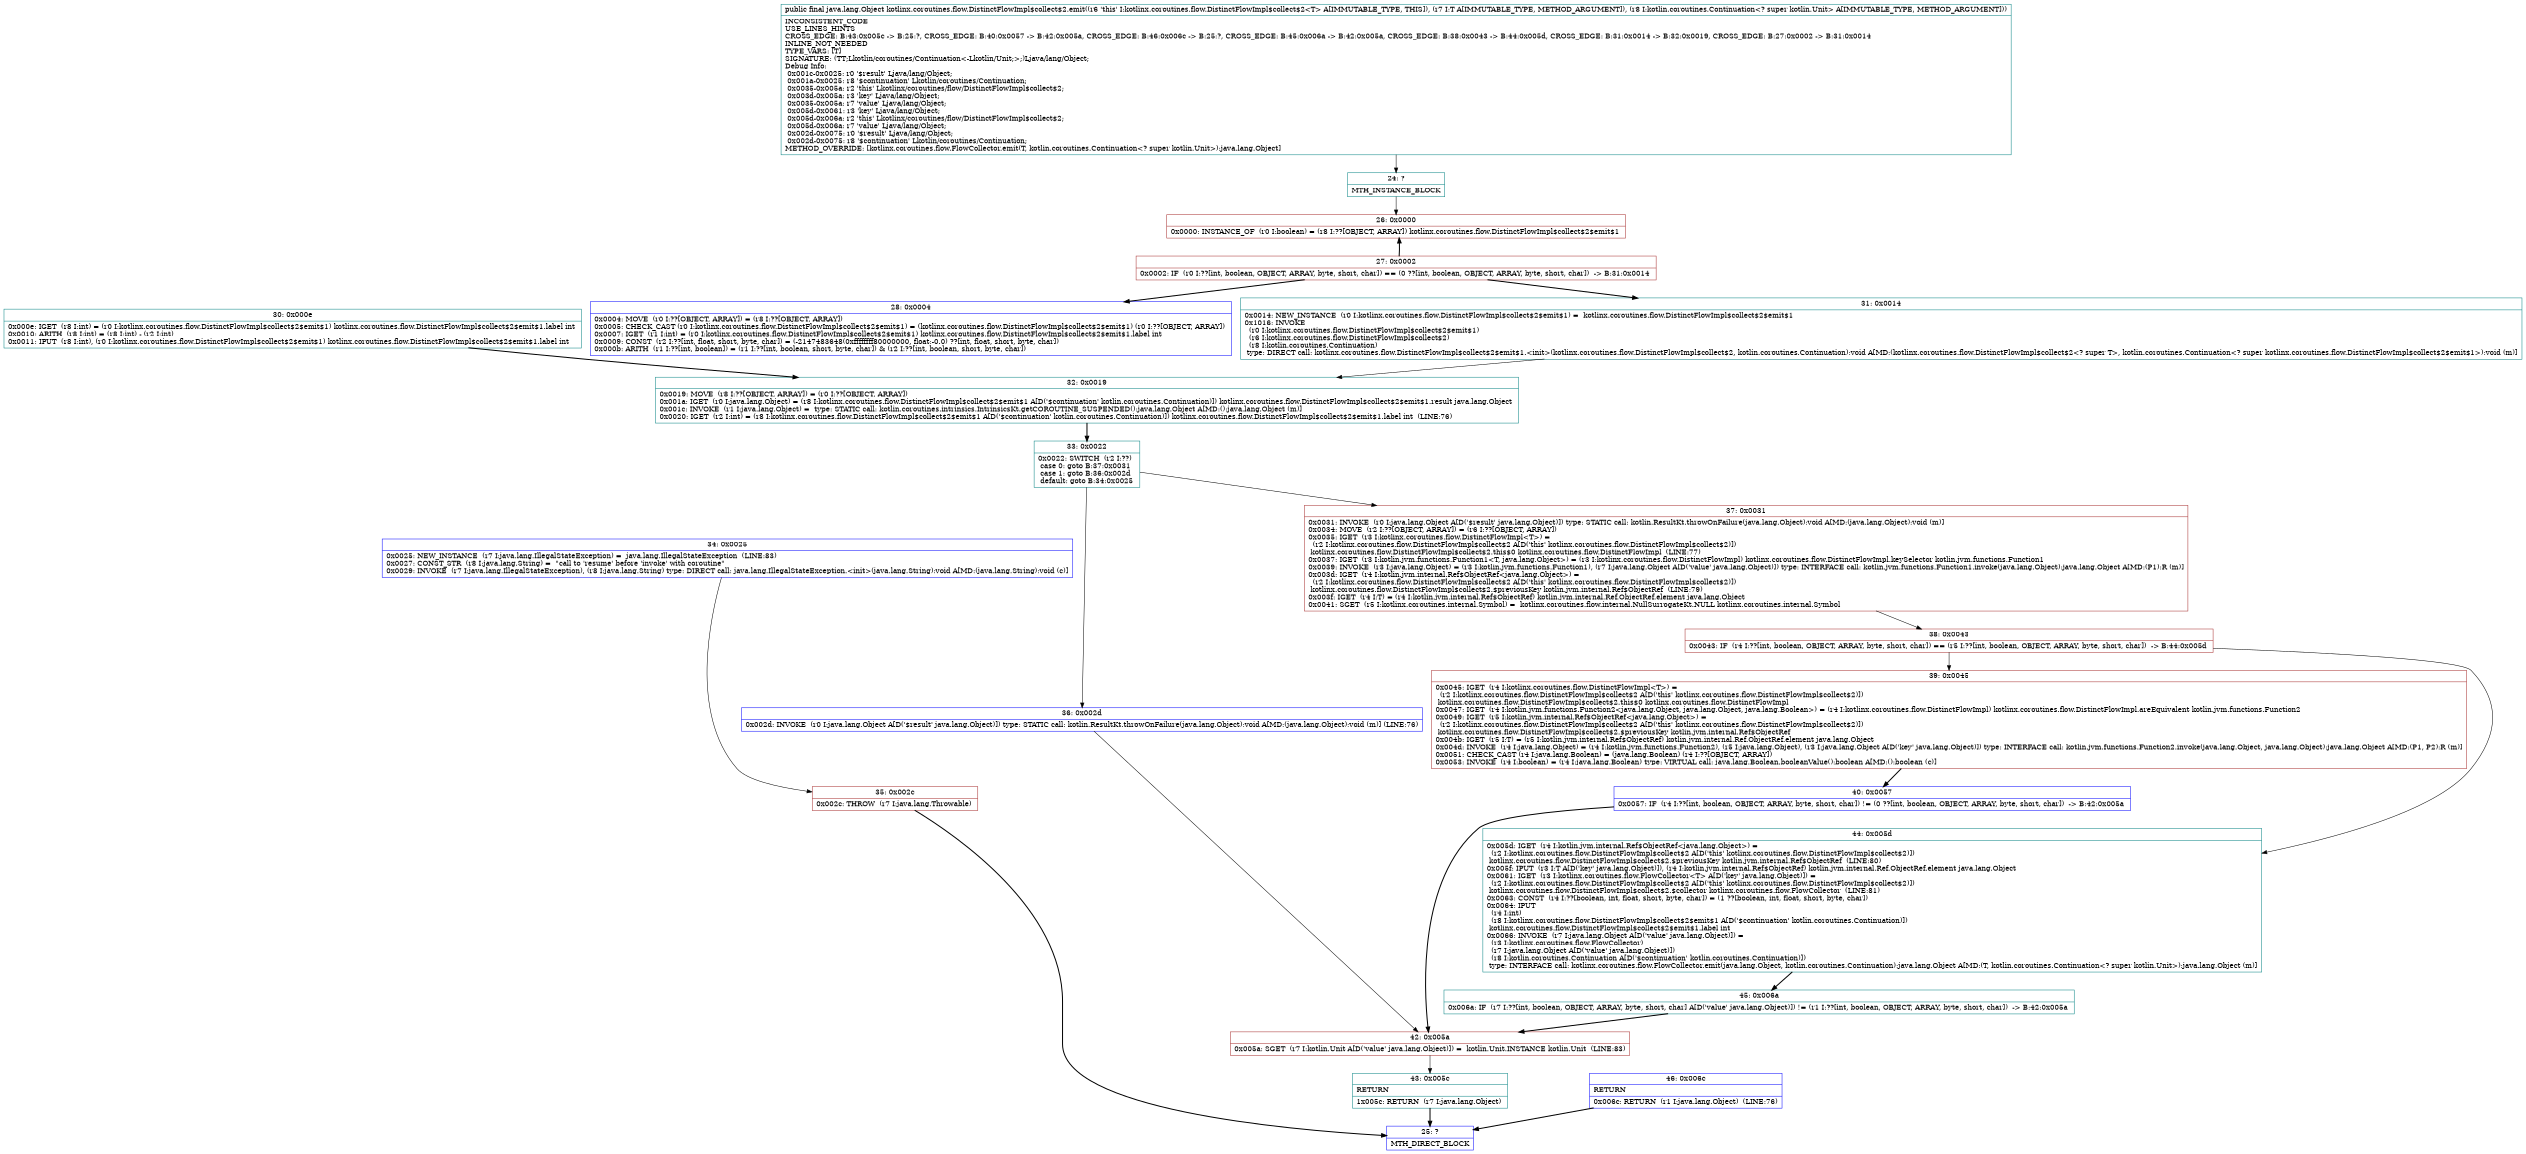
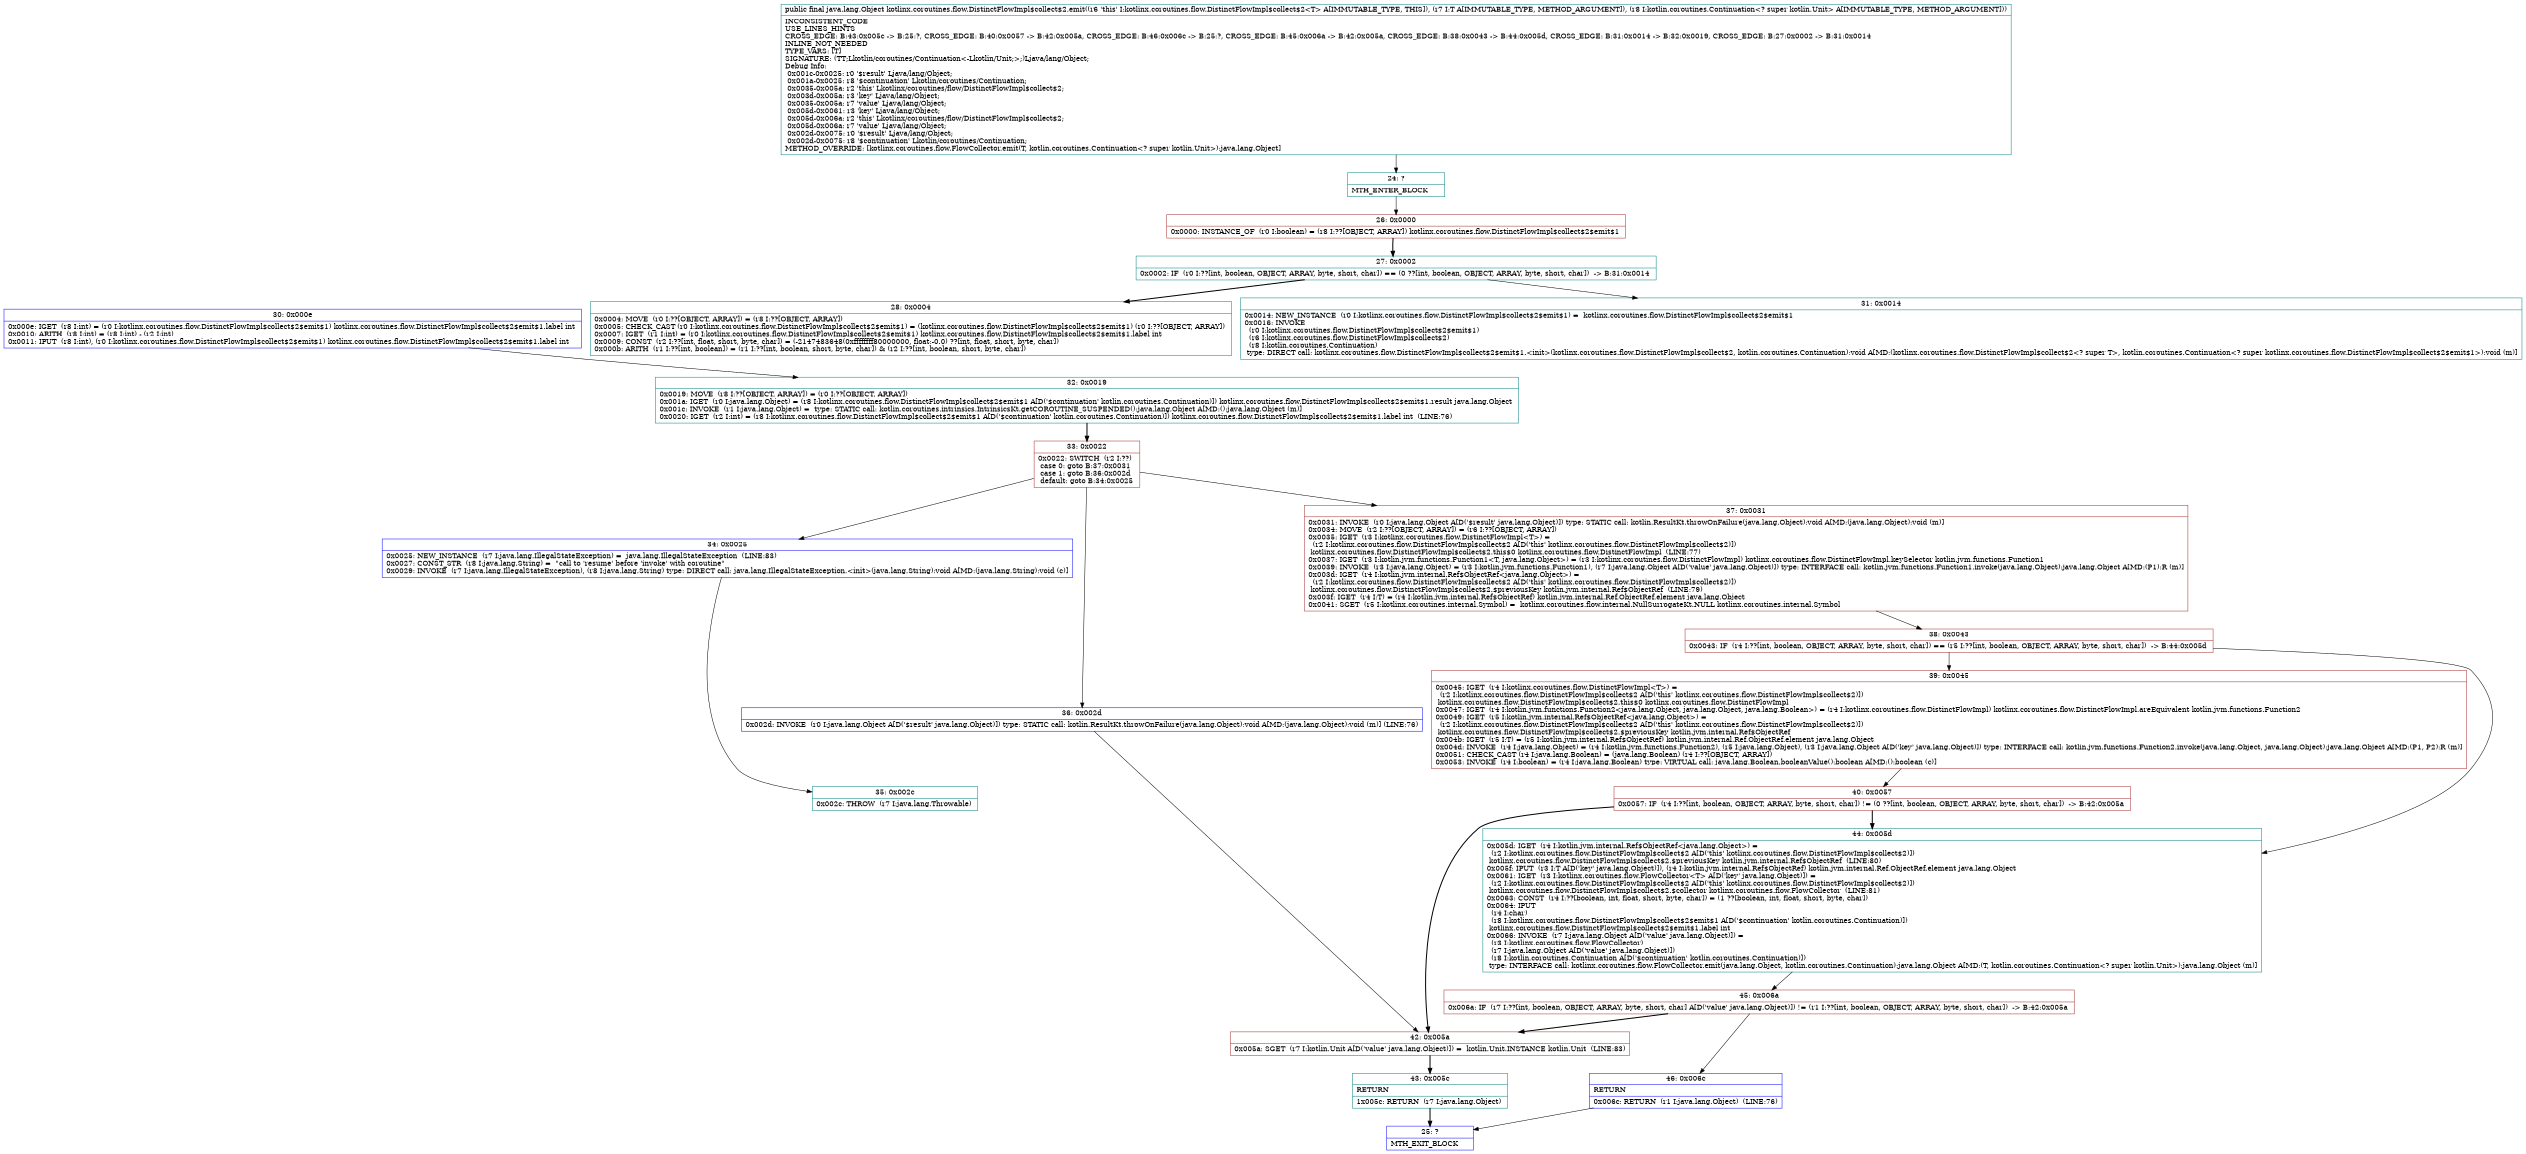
(1396, 190) -> (1390, 190)
(1399, 250) -> (1393, 245)
(1396, 268) -> (1396, 268)
(1560, 289) -> (1560, 289)
(1277, 323) -> (1277, 323)
(293, 329) -> (293, 329)
(911, 329) -> (911, 329)
(631, 363) -> (631, 363)
(1443, 368) -> none
(1087, 464) -> (1087, 464)
none -> (919, 508)
(1894, 776) -> (1894, 776)
(895, 799) -> (895, 799)
(1872, 799) -> (1872, 799)
none -> (1872, 817)
(1504, 913) -> (1507, 913)
(1784, 979) -> (1784, 979)
(1759, 1002) -> (1759, 1002)
none -> (1726, 1042)
(1430, 1062) -> (1430, 1062)
(1073, 1067) -> none
(1536, 1118) -> (1536, 1118)
(1430, 1144) -> (1425, 1144)
